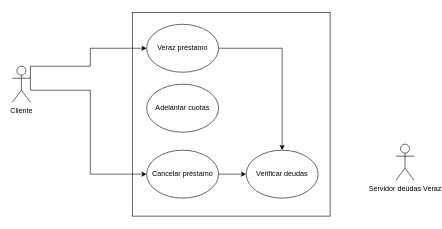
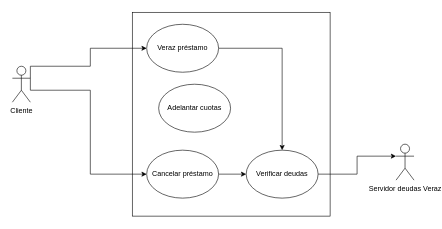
(183, 108) -> (195, 108)
none -> (357, 156)
